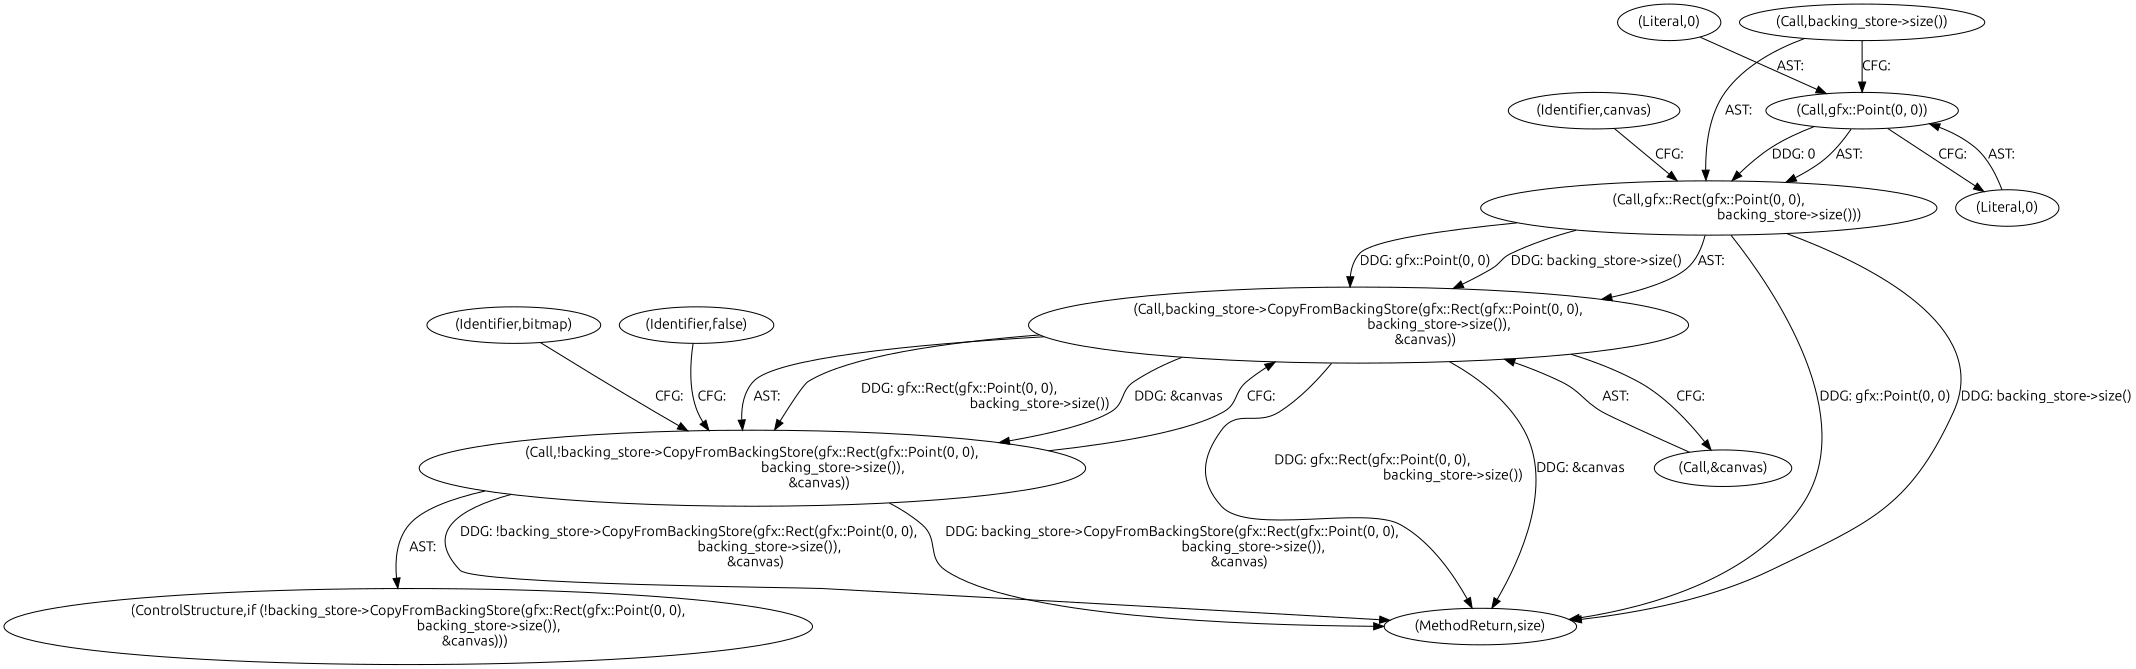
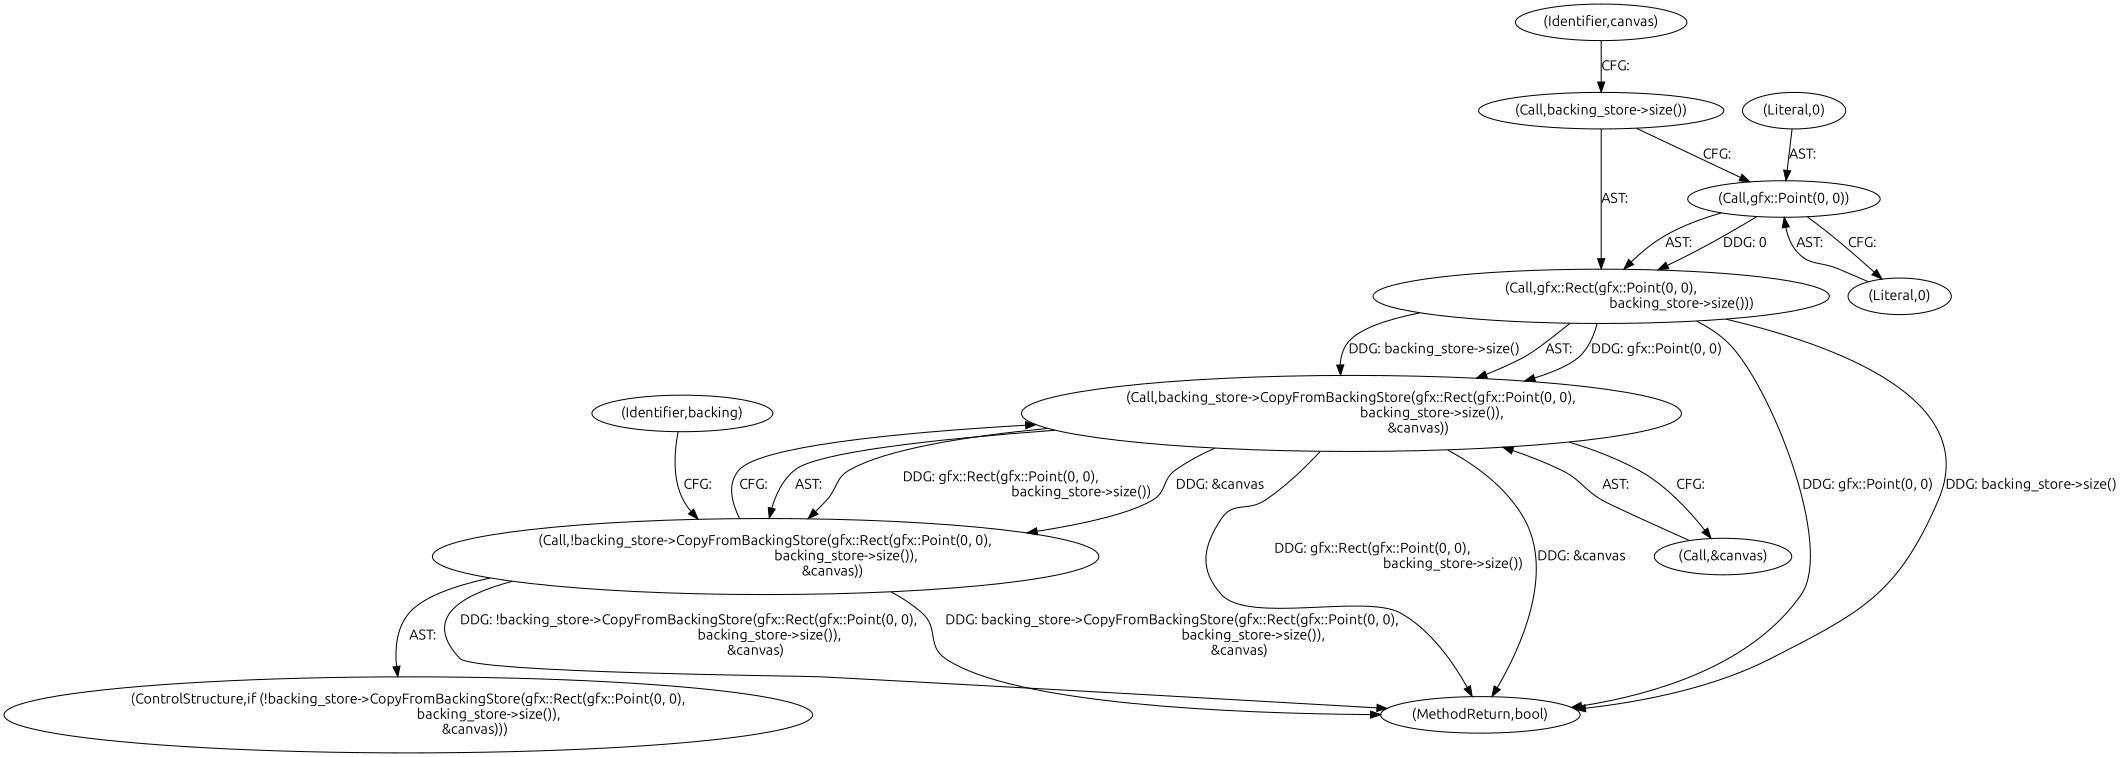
(1642, 151) -> (1601, 61)
(514, 325) -> (682, 413)
(697, 325) -> none
(1480, 627) -> (1480, 715)
